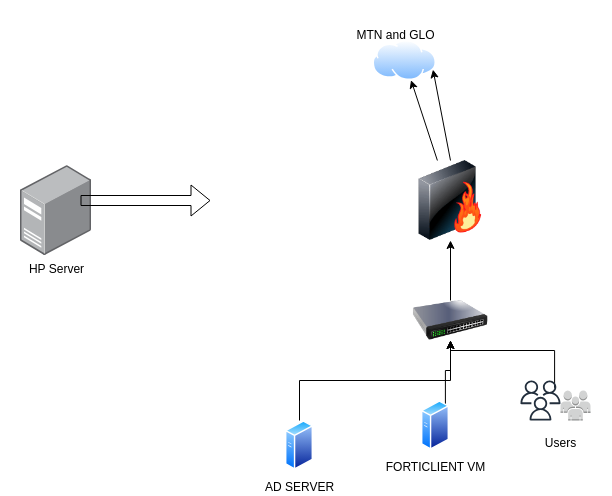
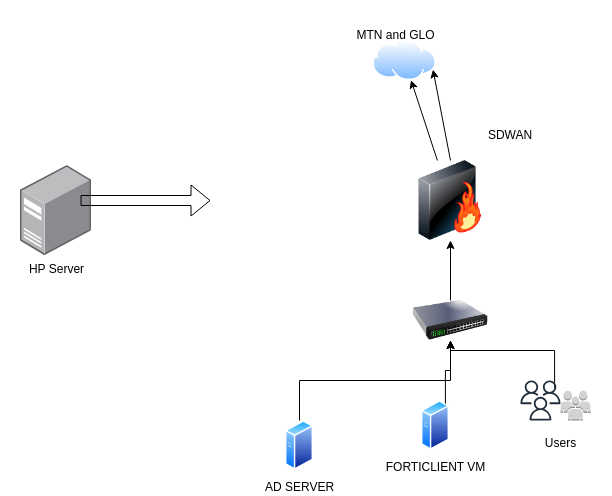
none -> (511, 136)
